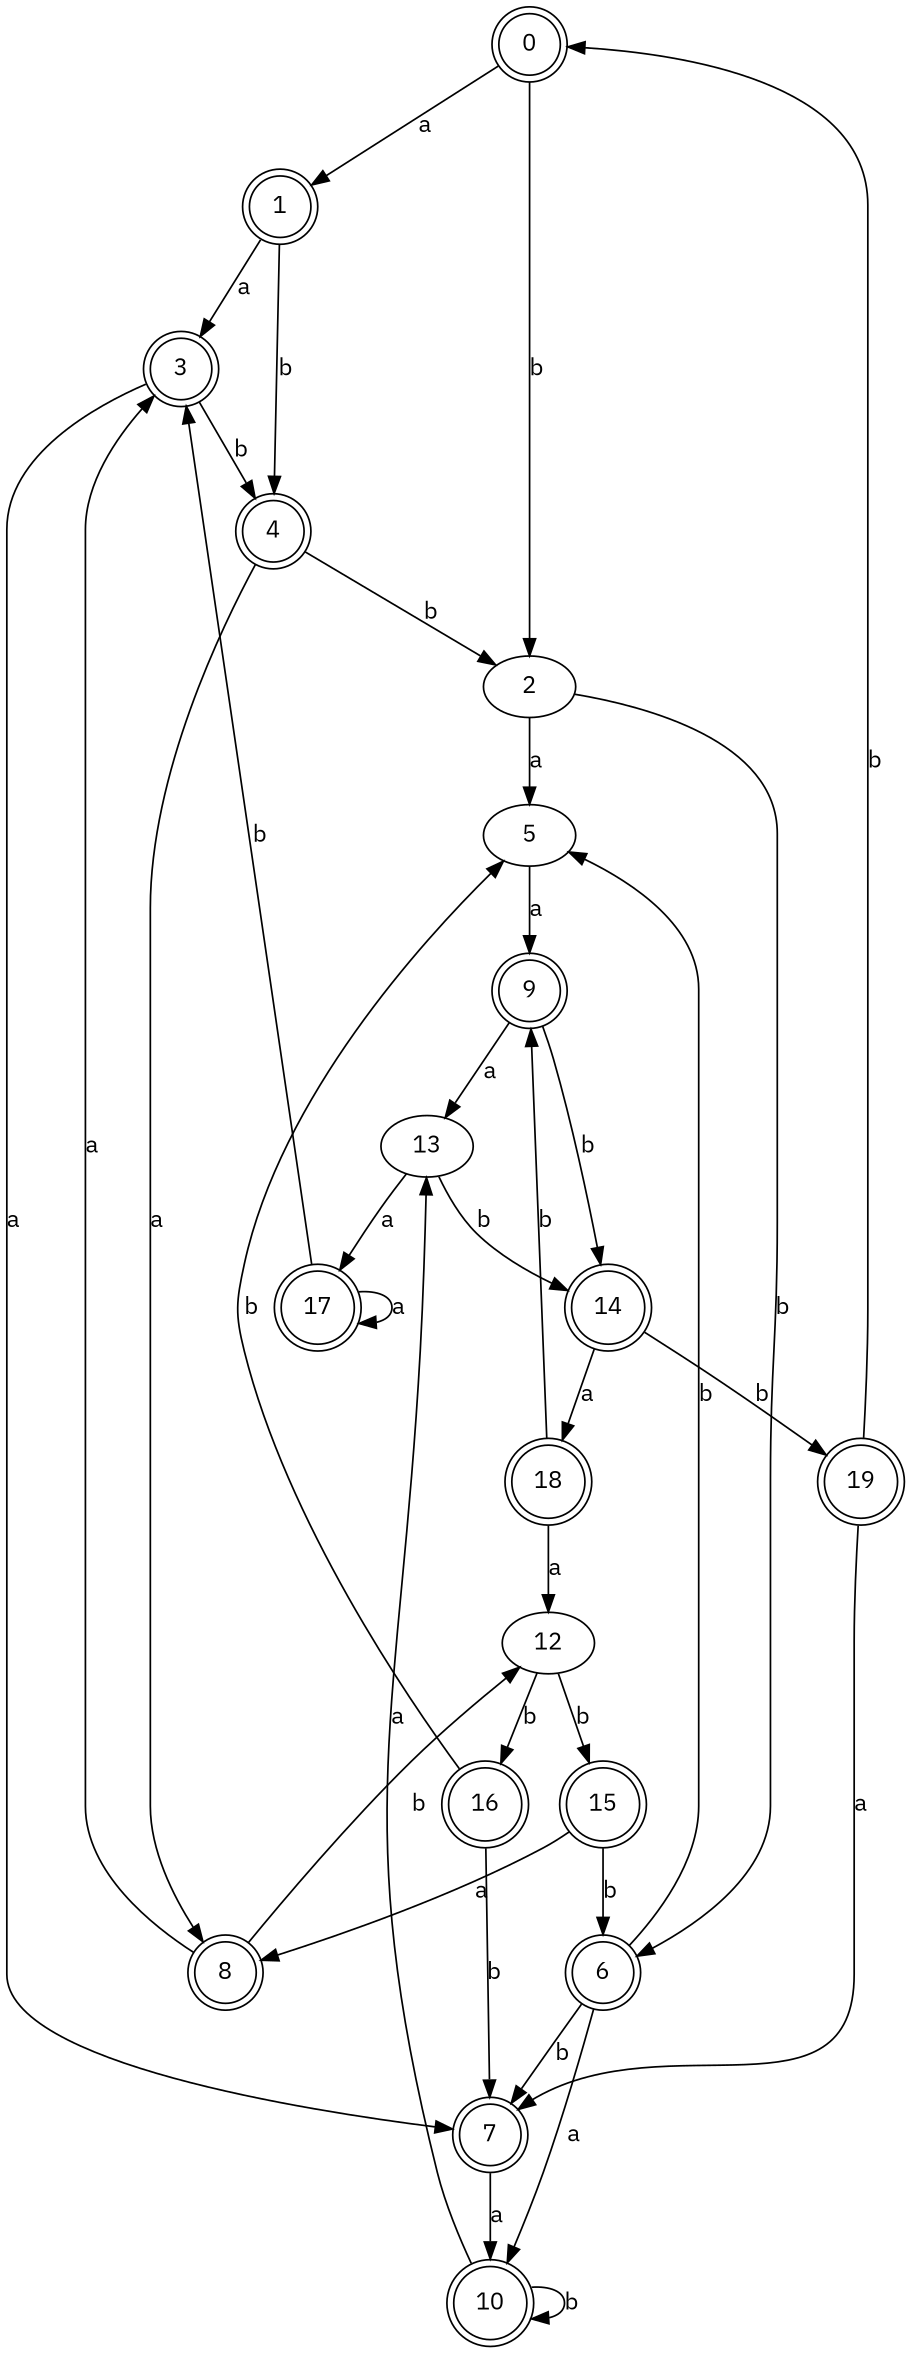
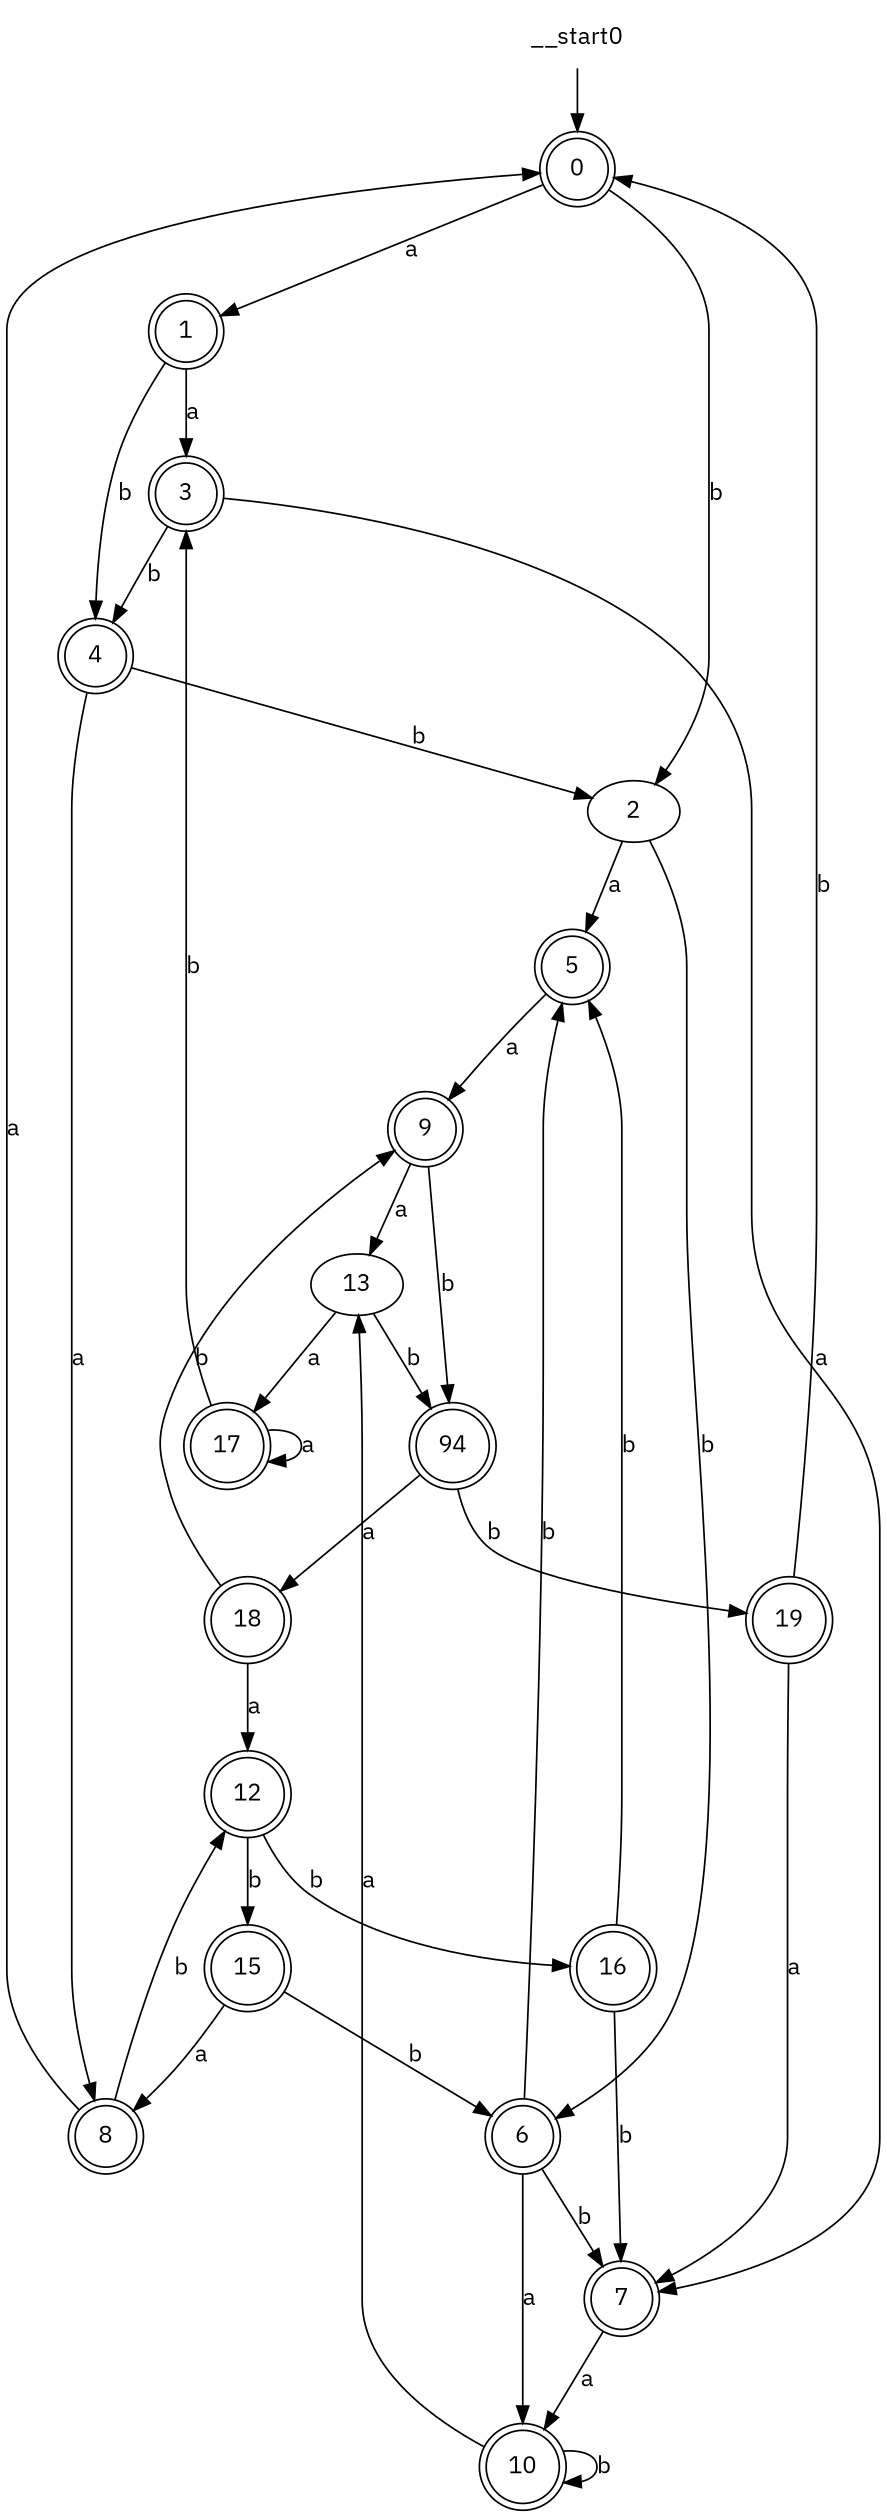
none -> (577, 38)
(530, 835) -> (572, 967)
(85, 1194) -> (7, 950)
(608, 1308) -> (453, 1446)
(548, 1643) -> (248, 1794)
